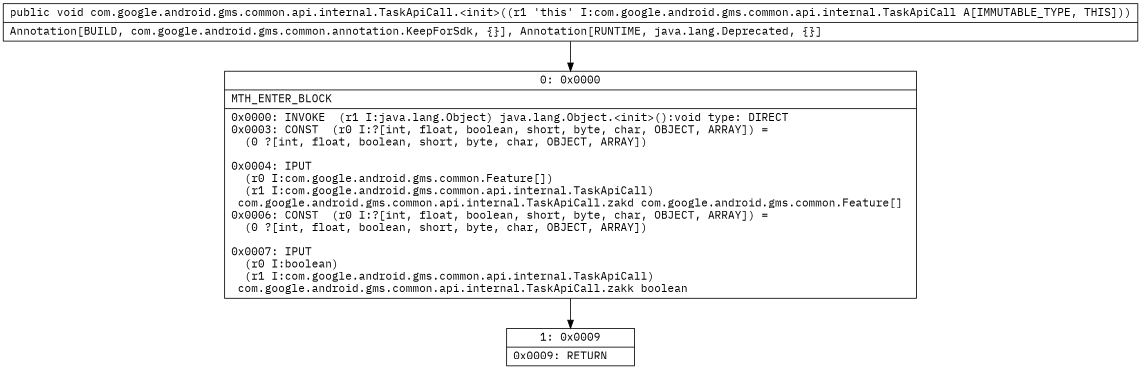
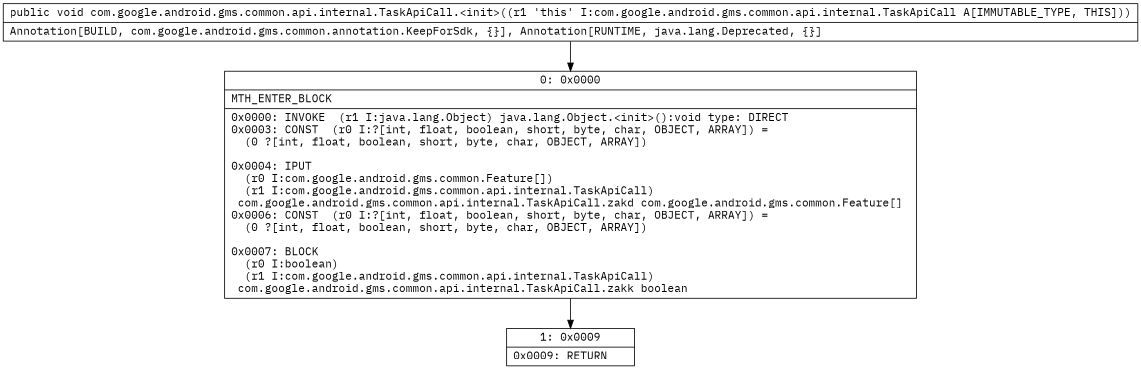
(278, 252) -> (282, 252)
